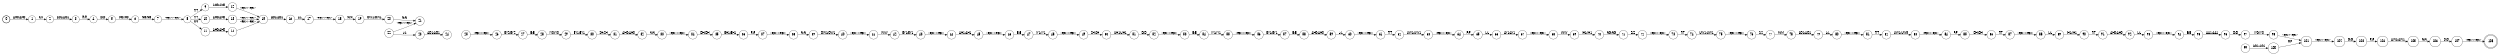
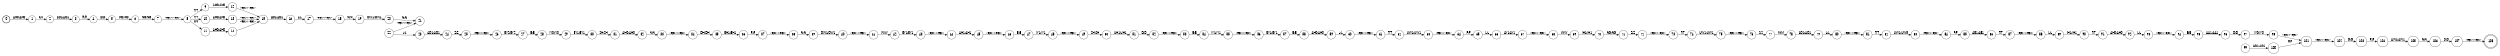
(1978, 33) -> (1978, 33)
none -> (456, 35)
